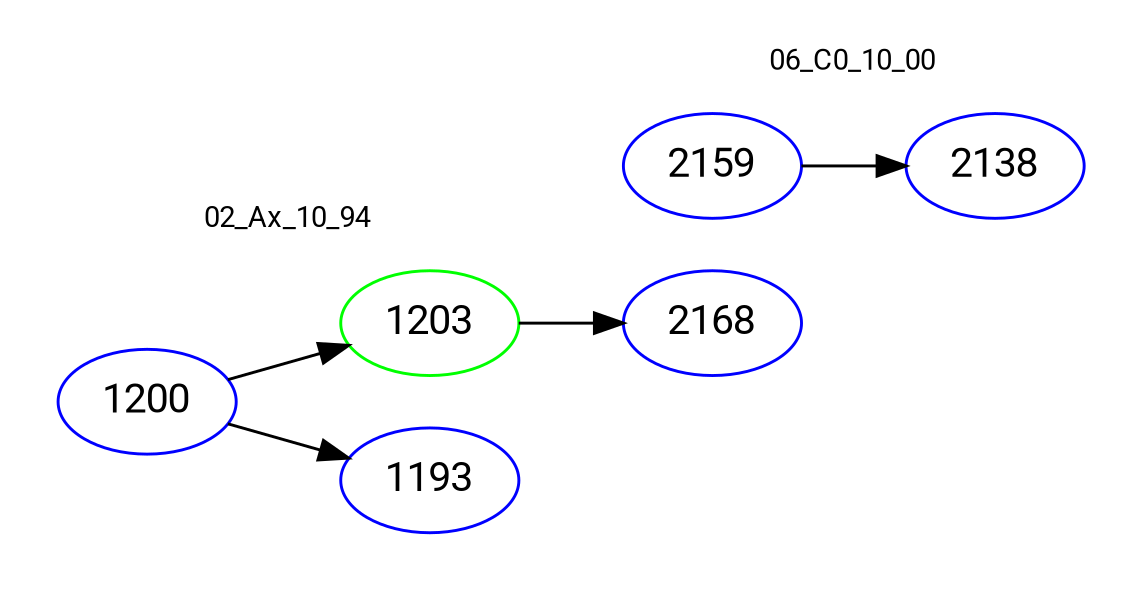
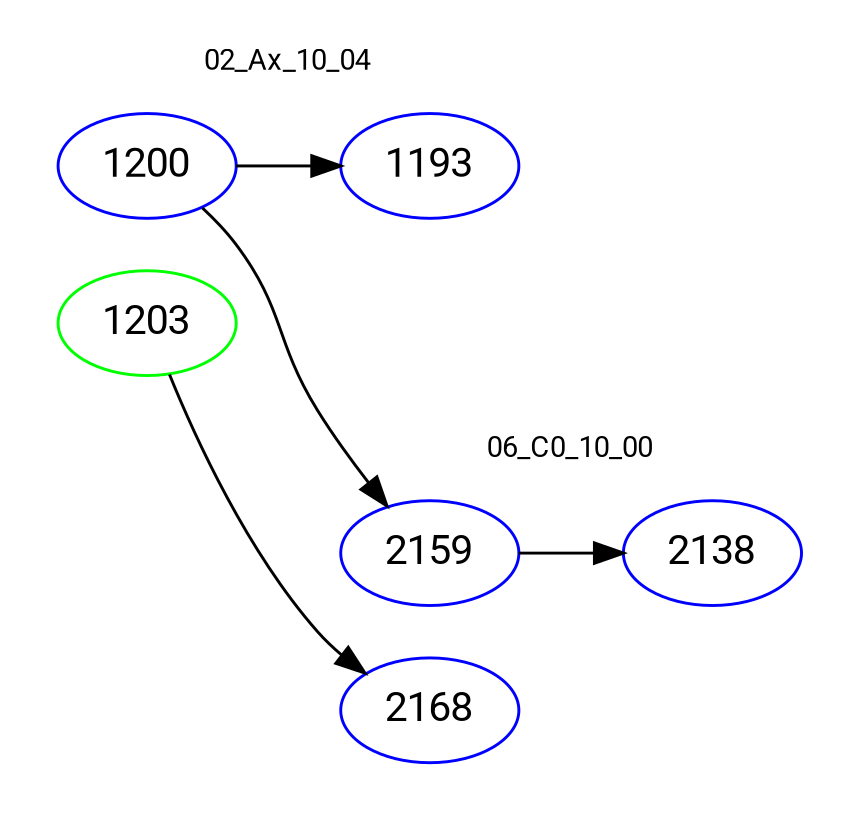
(288, 220) -> (288, 63)
(274, 367) -> (286, 345)
